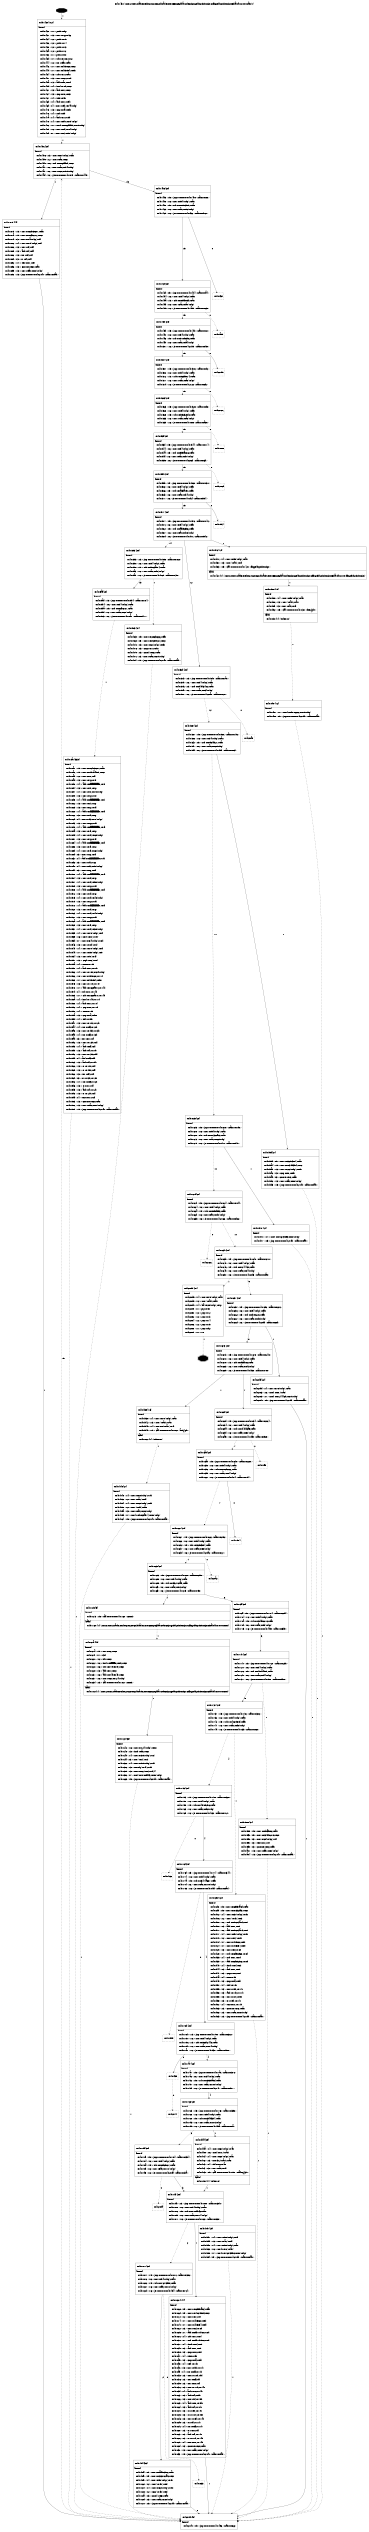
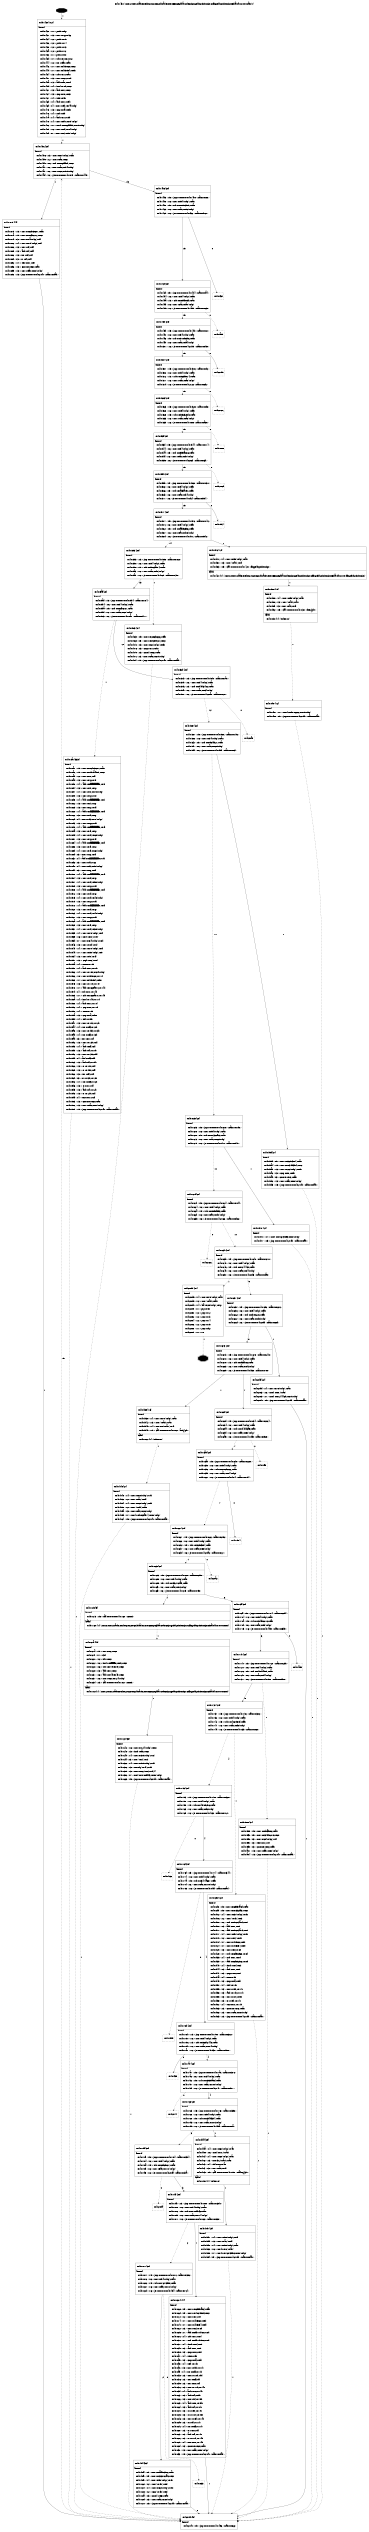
(192, 603) -> (124, 667)
none -> (297, 1667)
(172, 2095) -> (178, 2100)
(206, 2188) -> (225, 2204)
